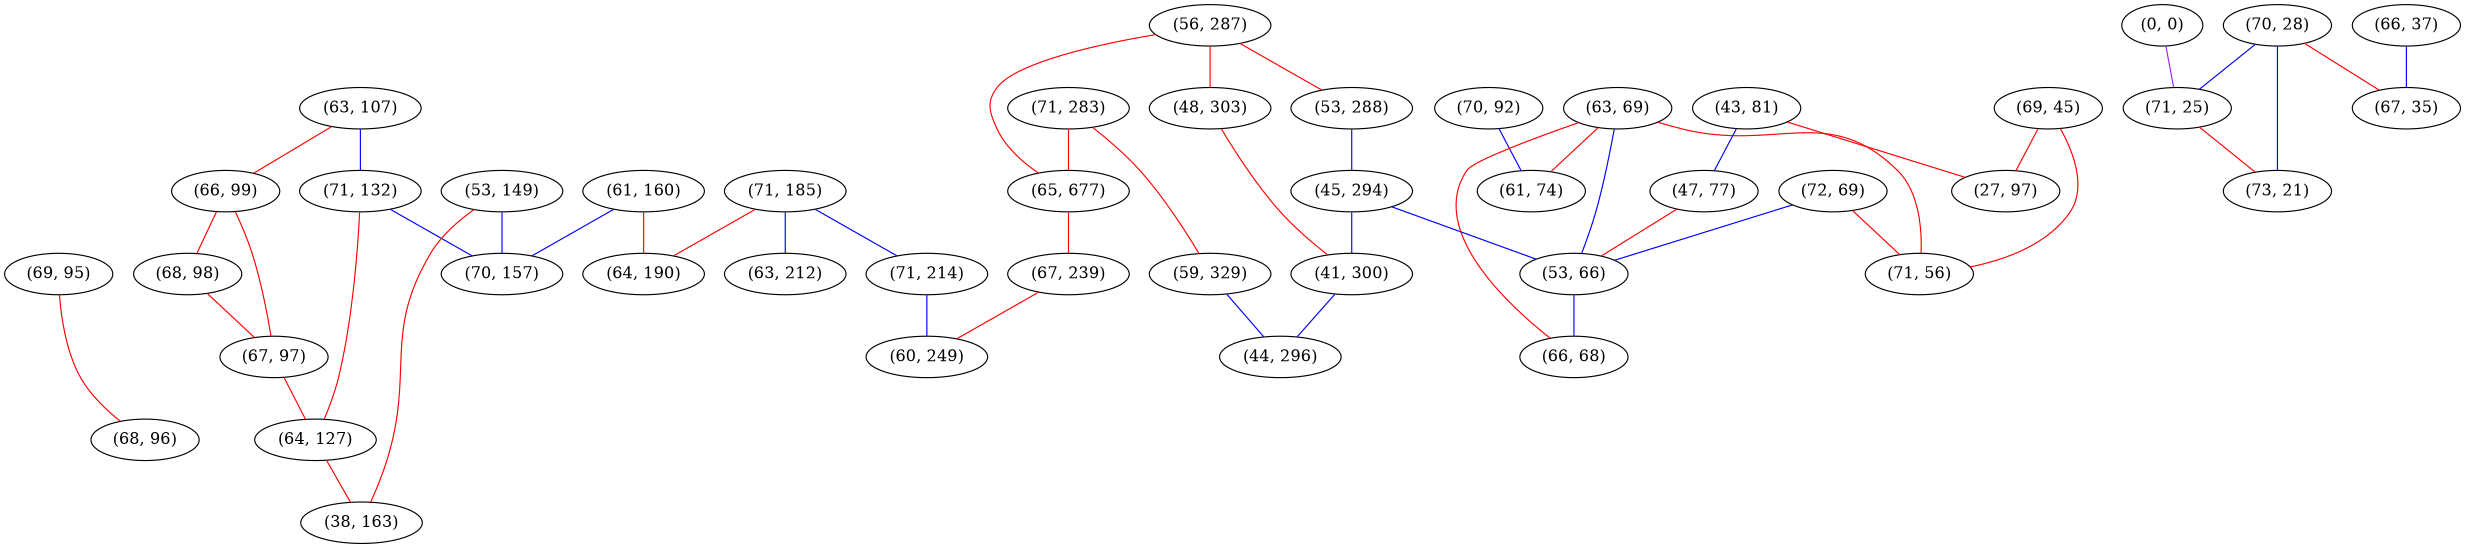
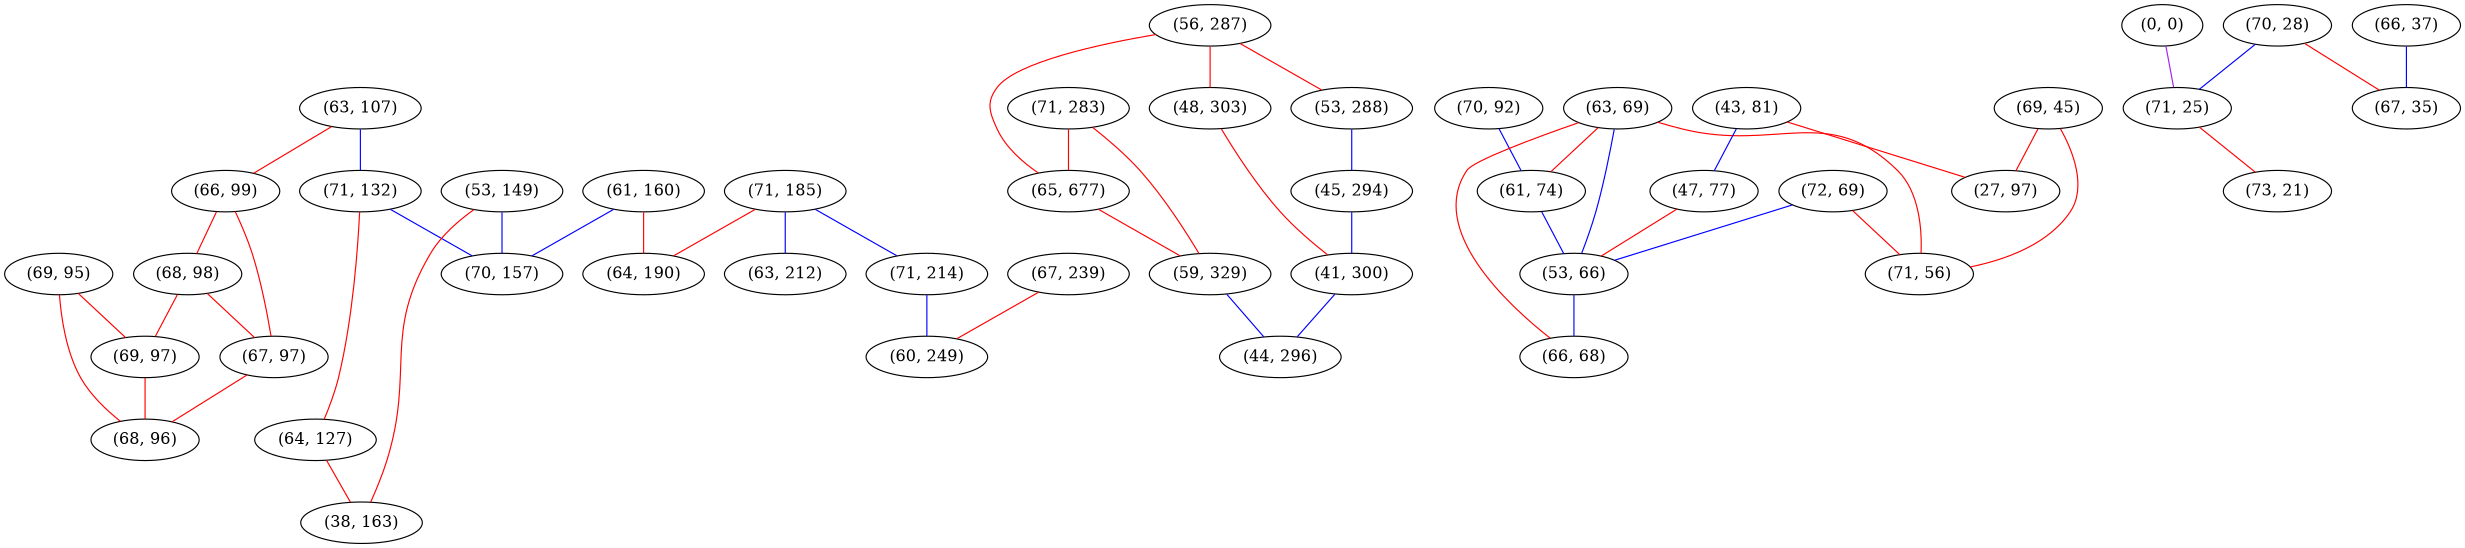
(2277, 108) -> none
(1068, 233) -> (1139, 233)
(1471, 236) -> (1553, 233)
none -> (145, 357)
(295, 398) -> (210, 398)
